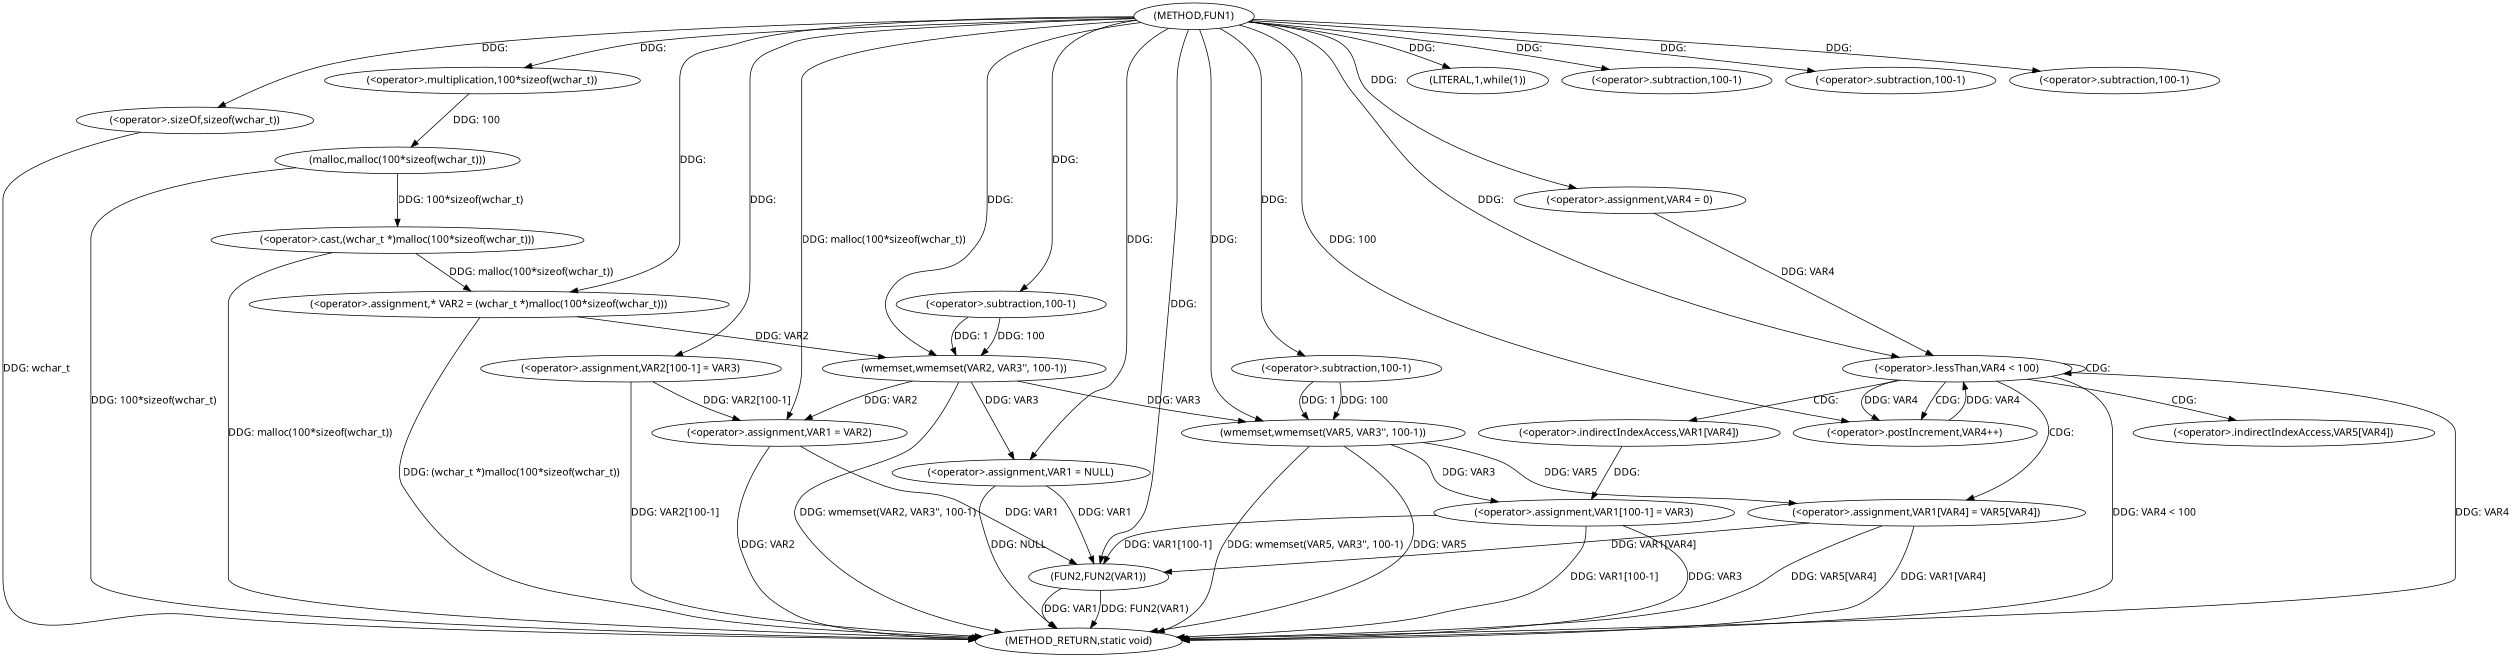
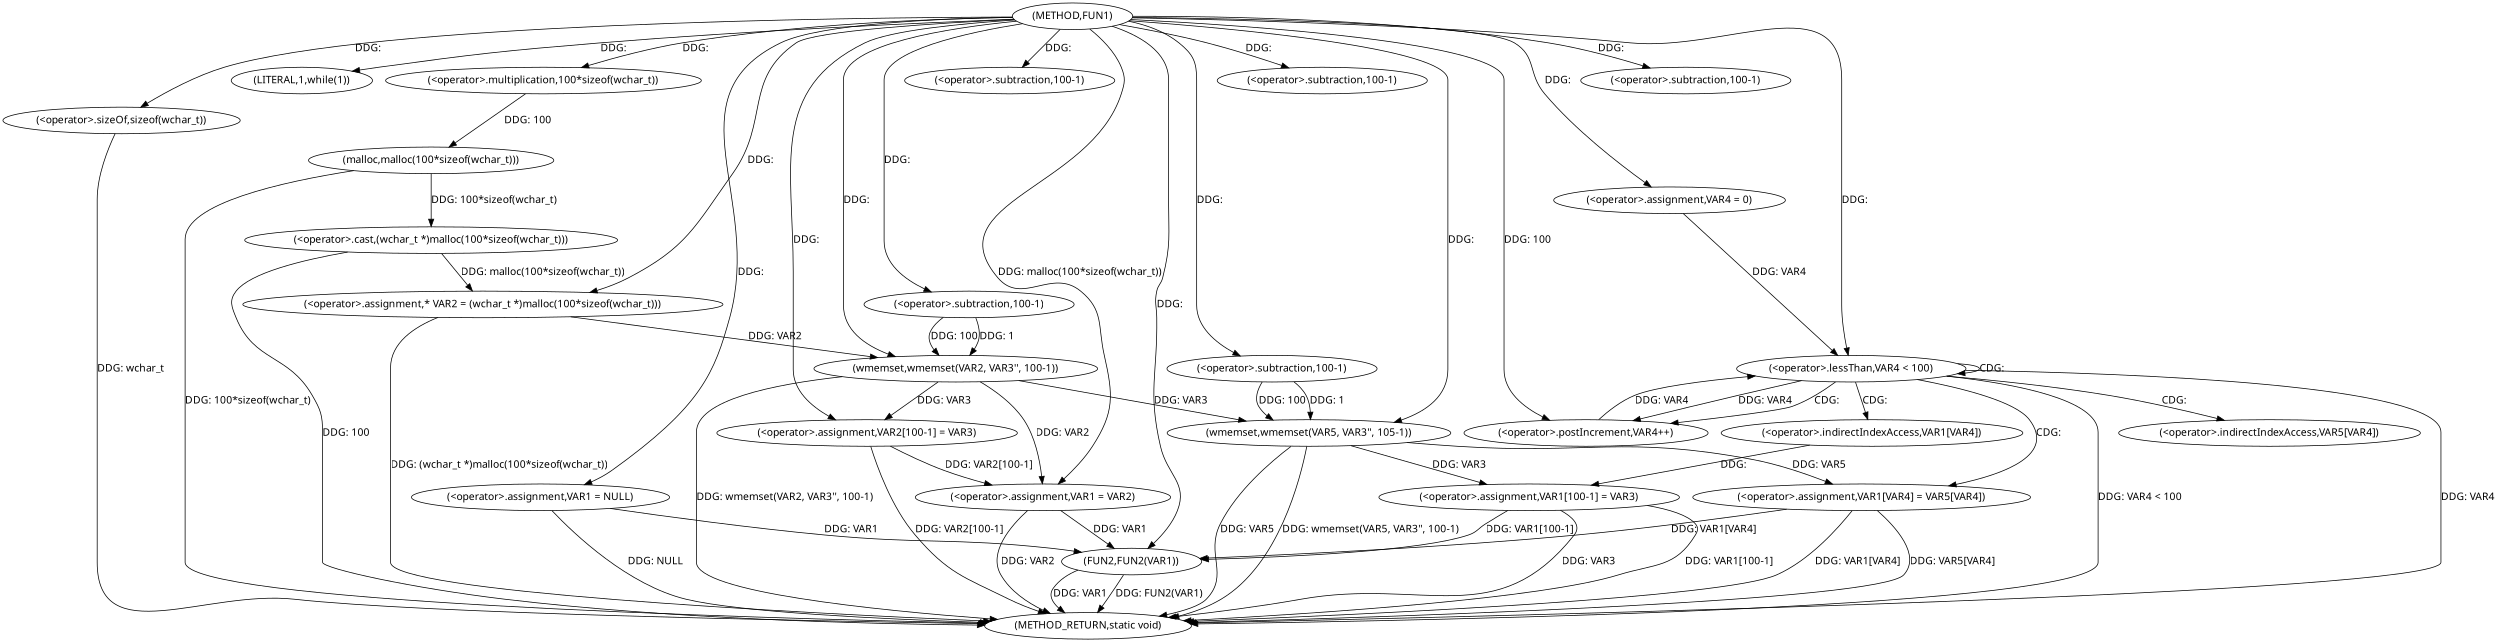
(991, 417) -> (914, 399)
(311, 433) -> (346, 433)
(1323, 433) -> (1309, 433)
